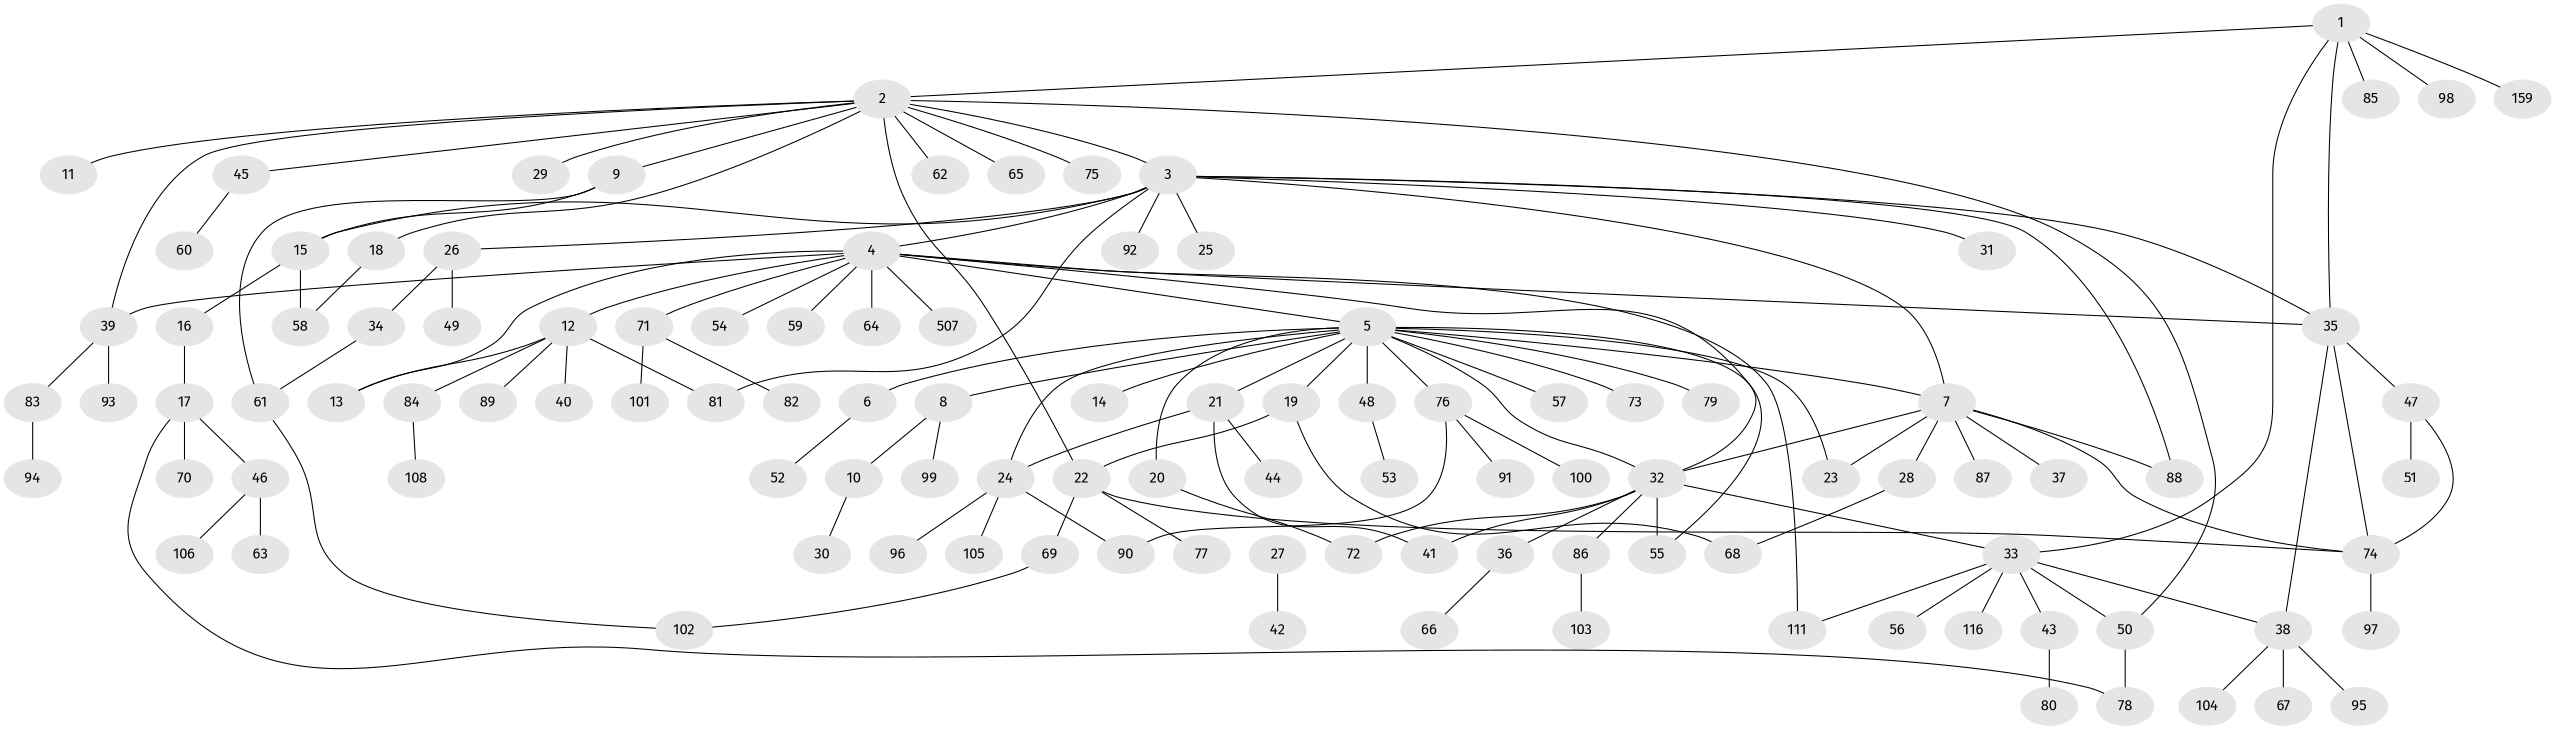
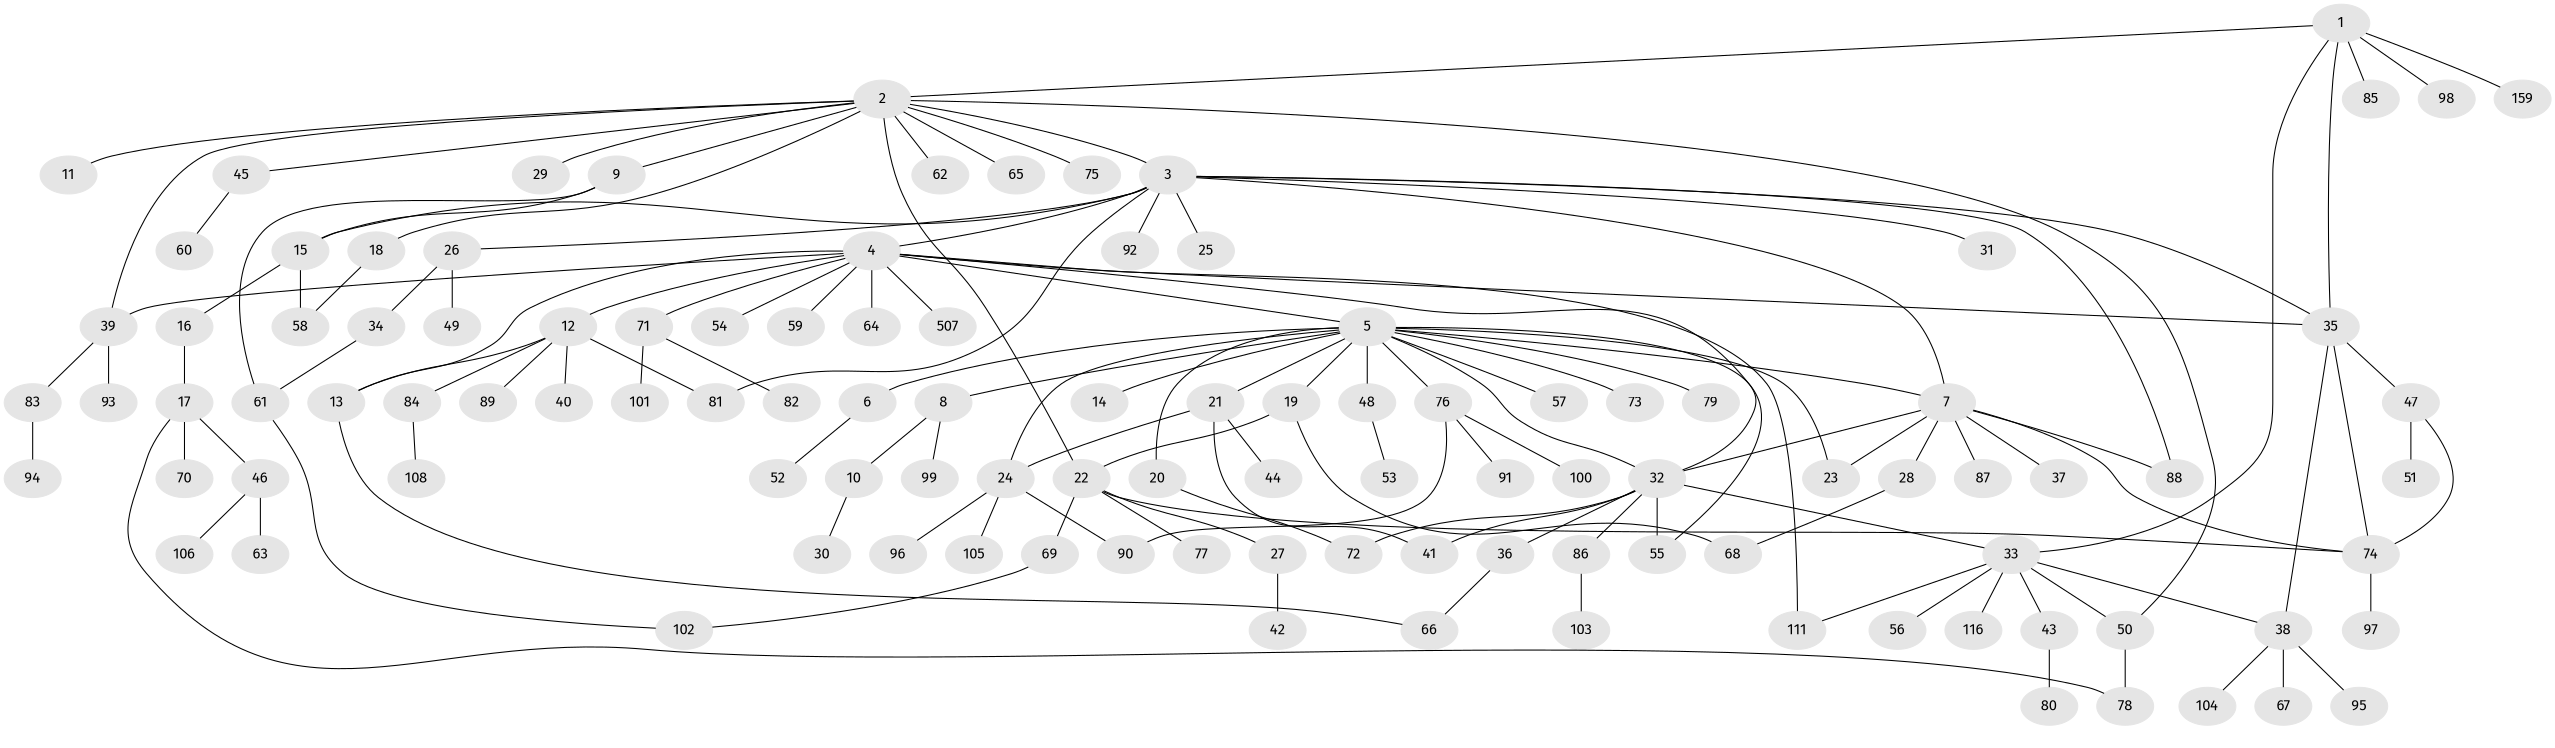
none -> (1180, 517)
none -> (840, 595)
